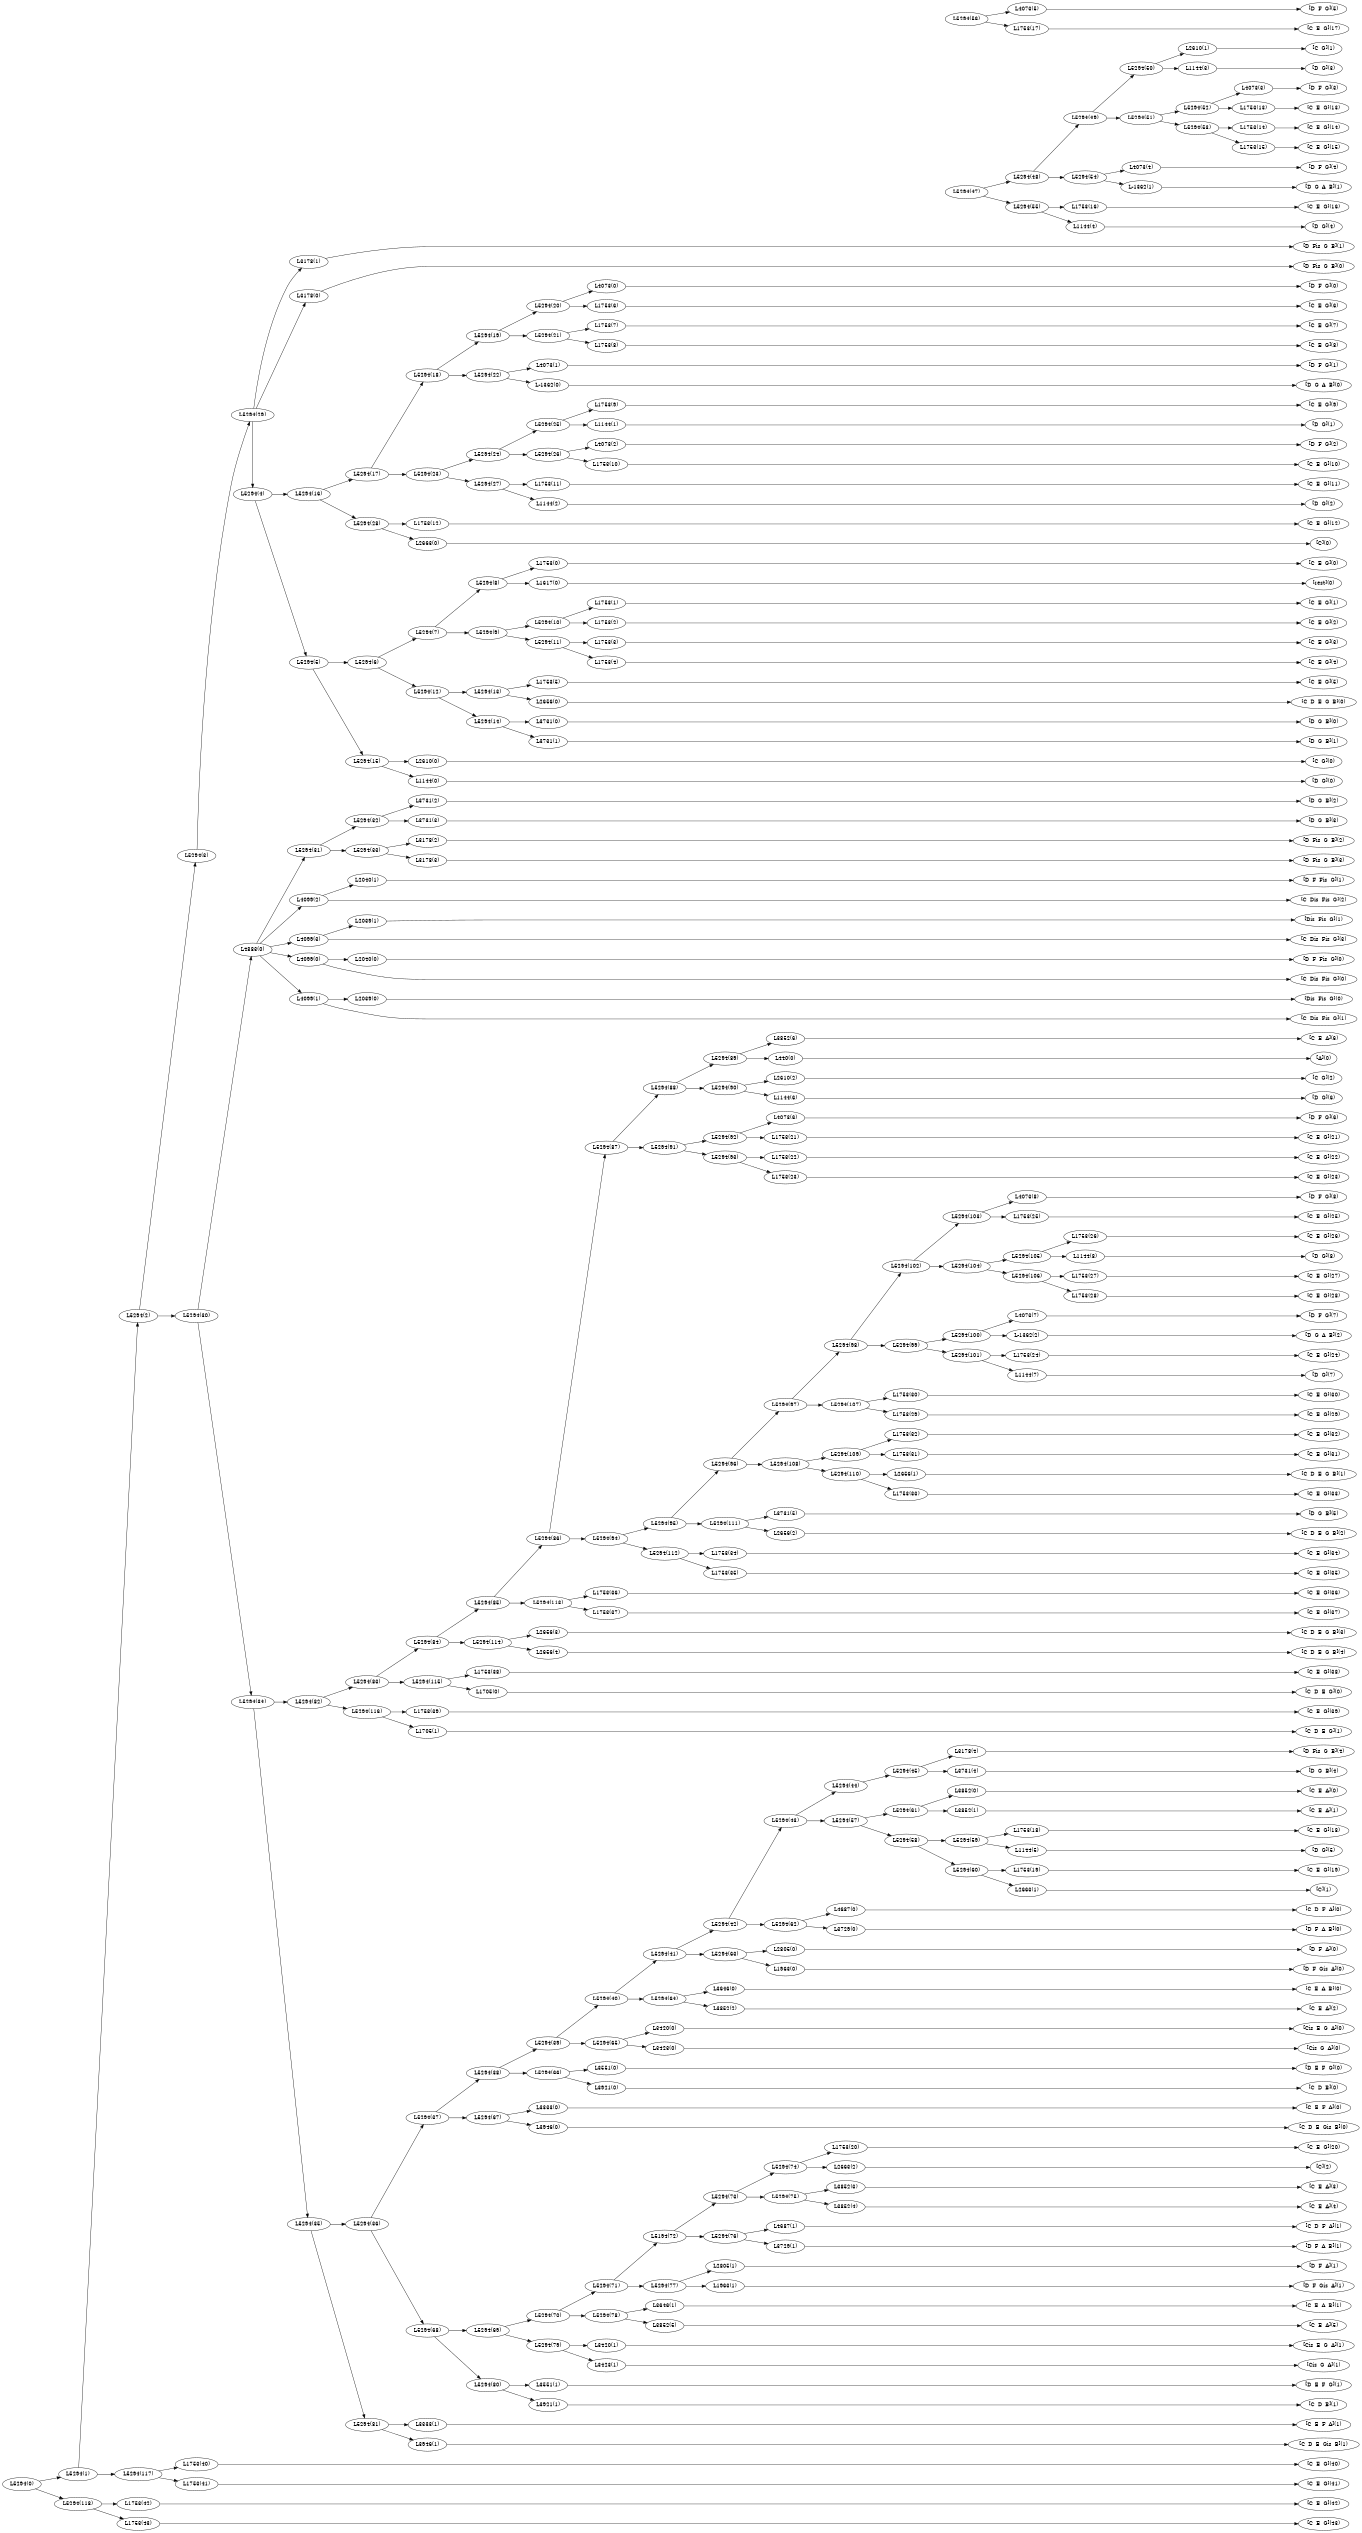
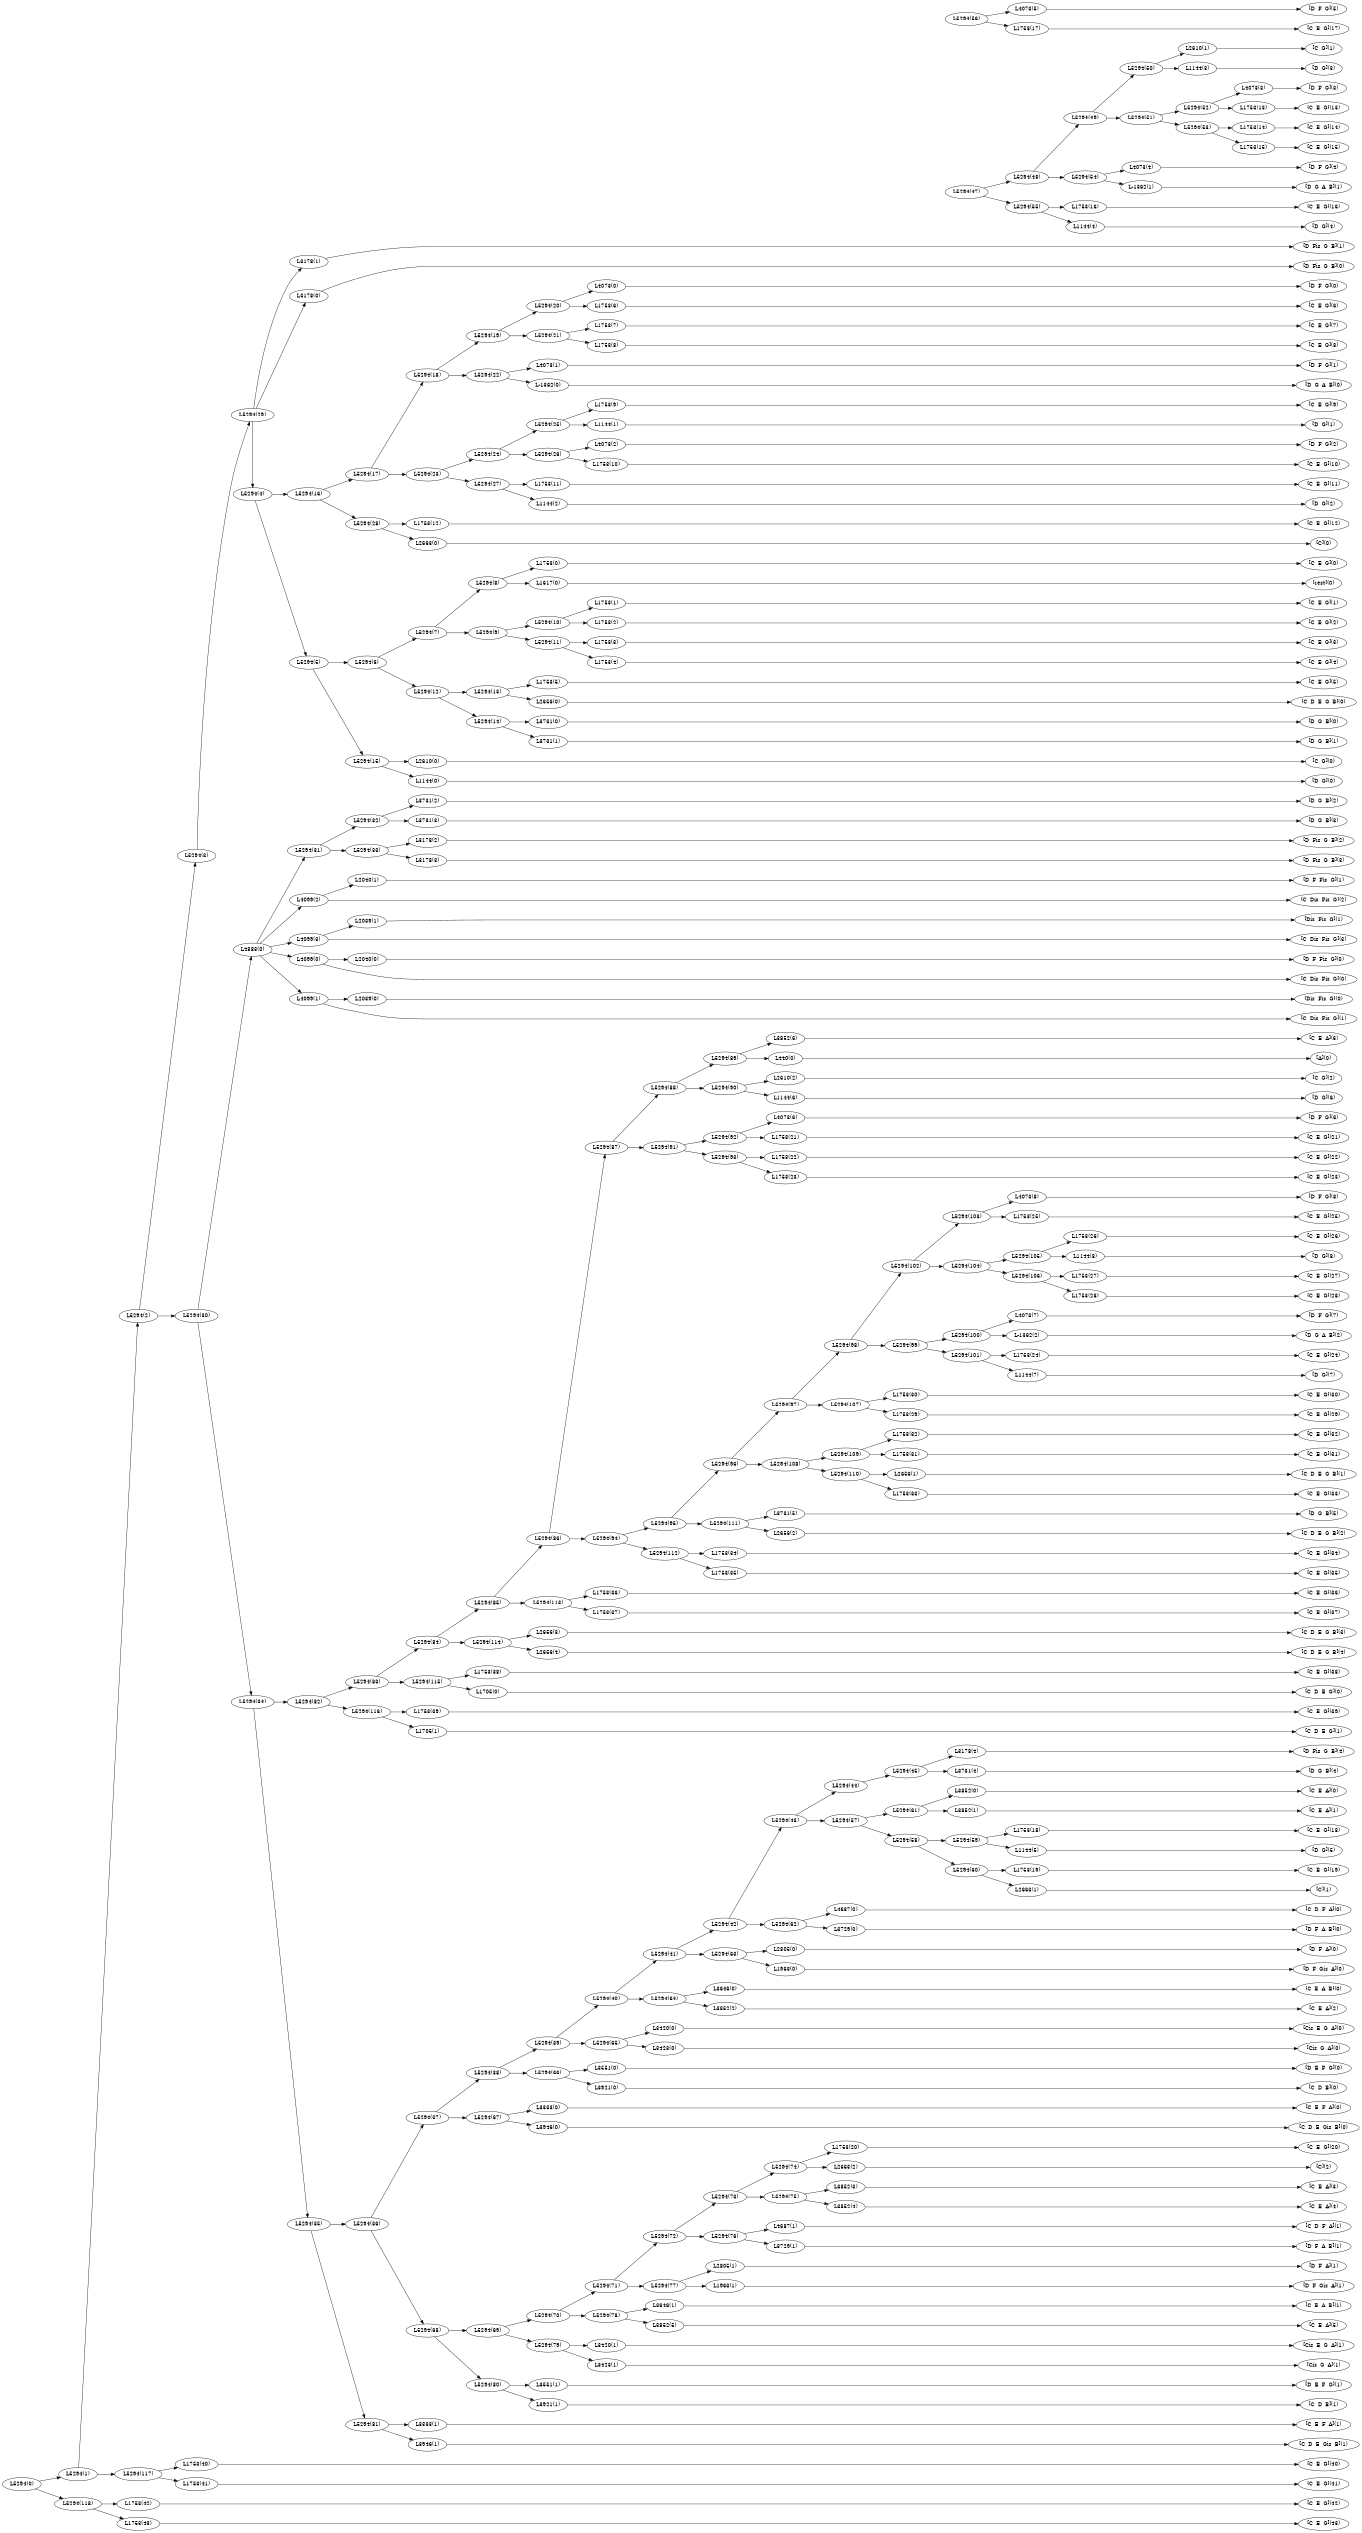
(665, 2237) -> (665, 2237)
